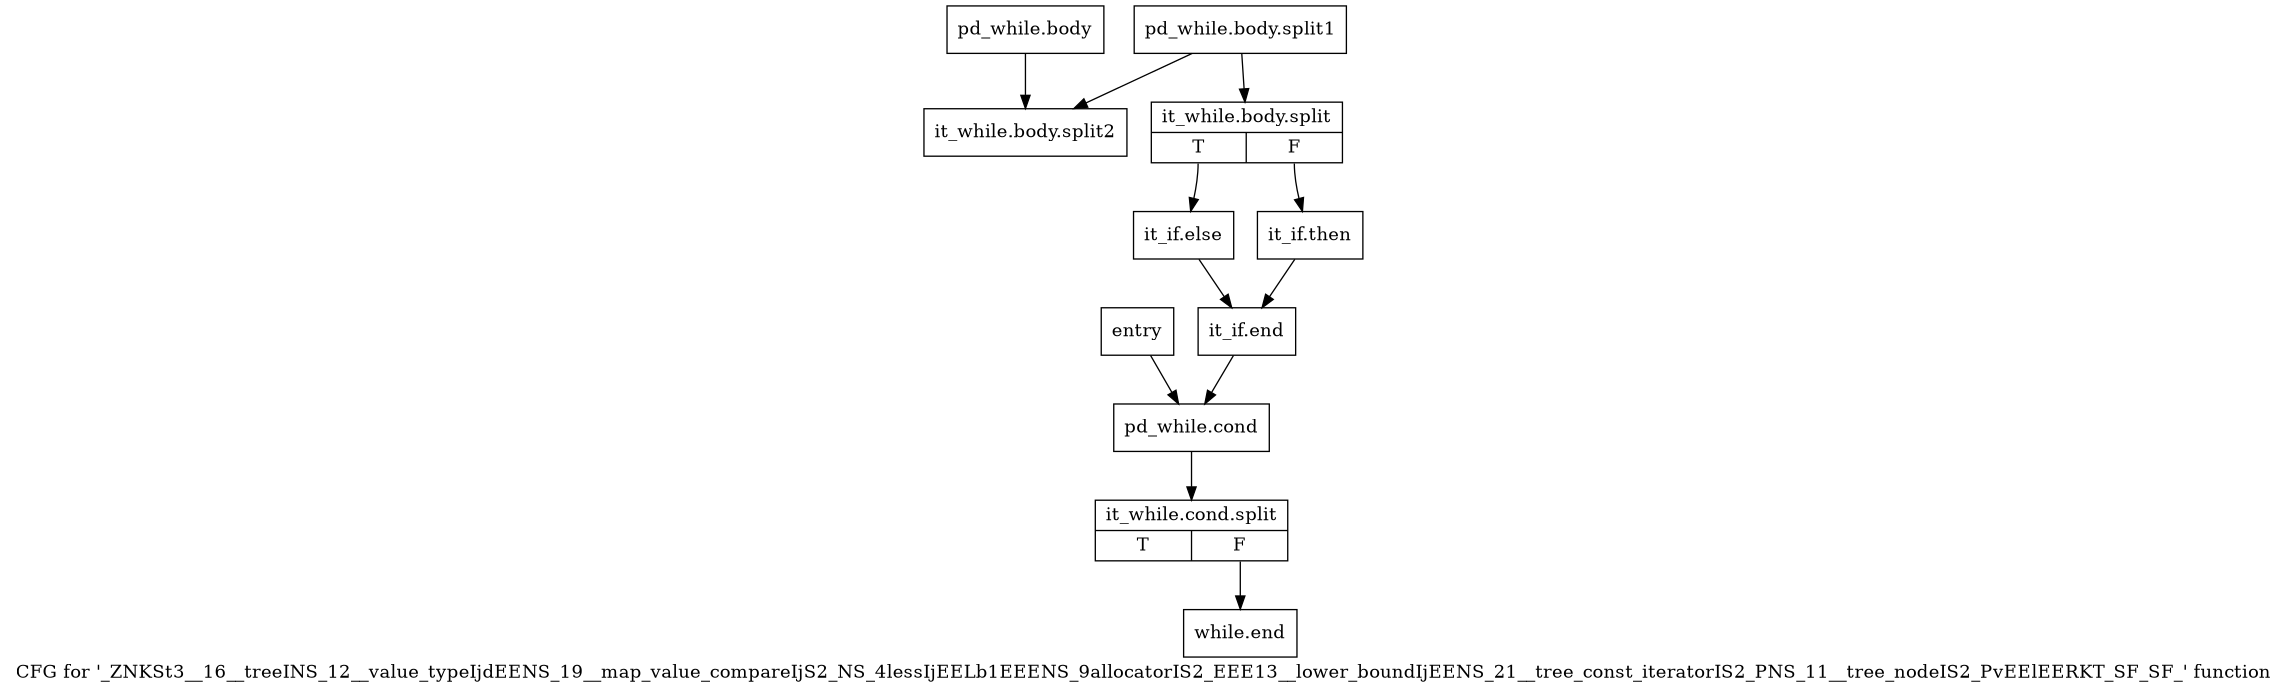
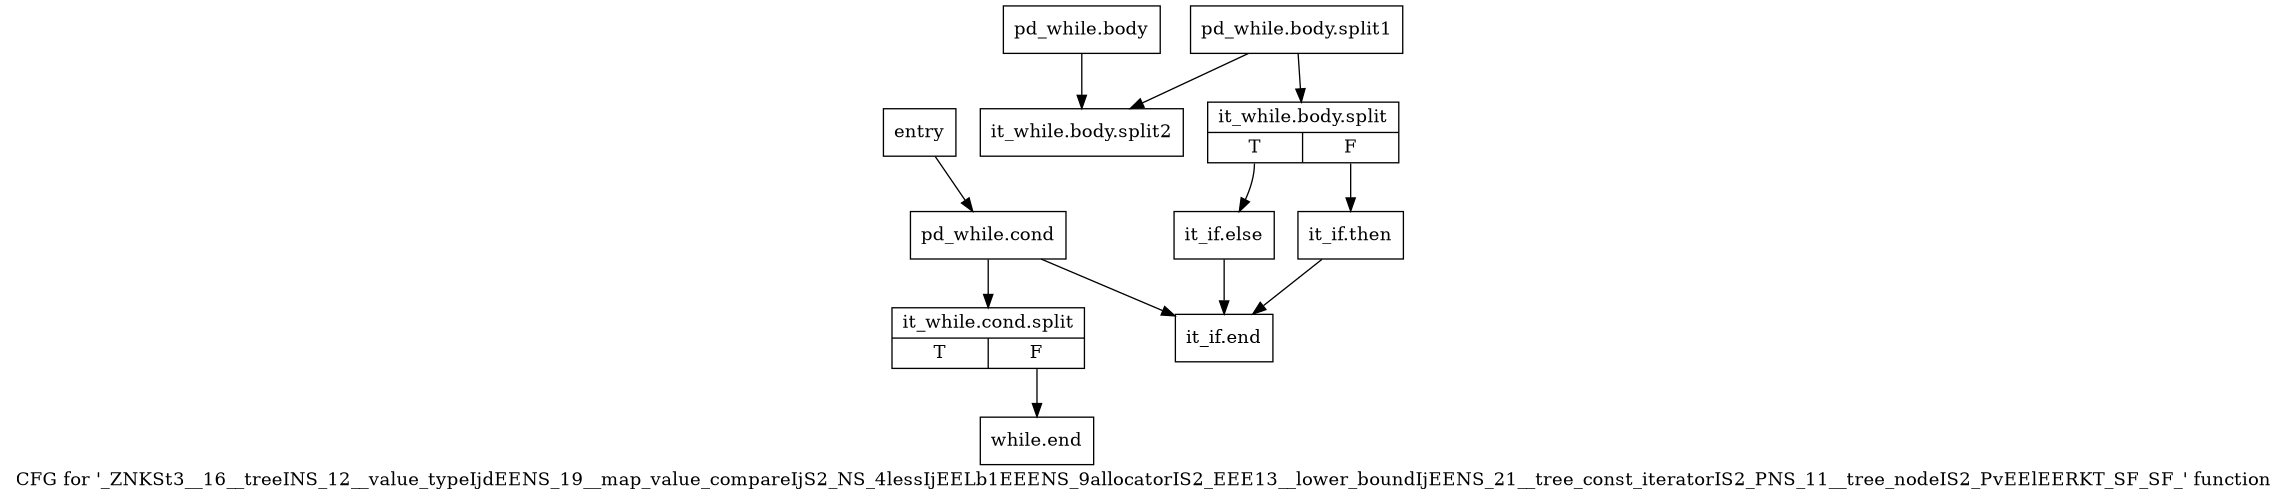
(1223, 374) -> (1102, 285)
